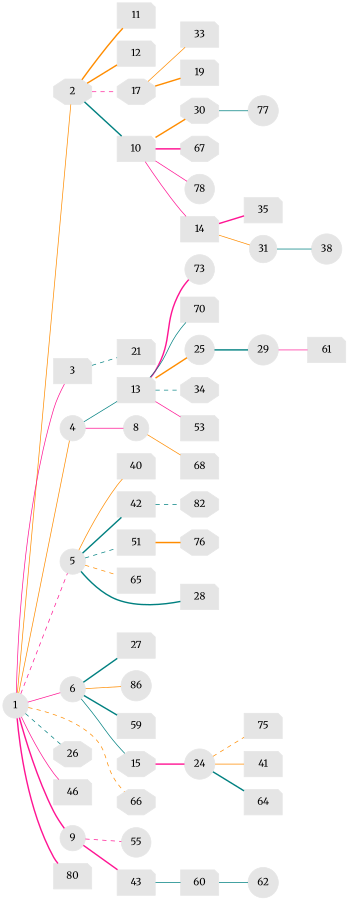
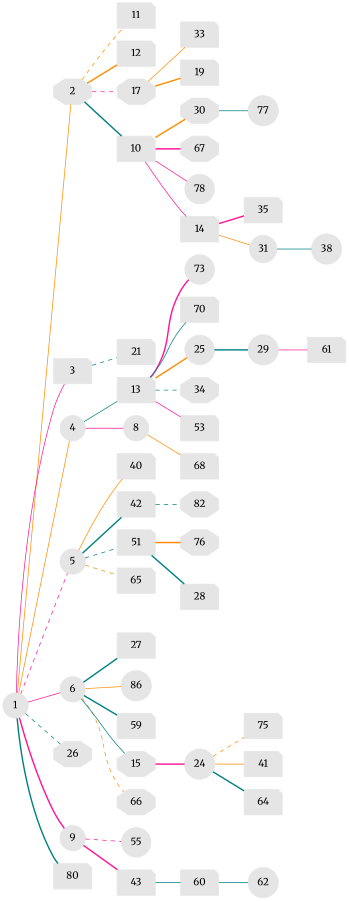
(102, 54) -> (102, 54)
(126, 602) -> (168, 570)
(90, 734) -> (103, 745)
(73, 792) -> none
(30, 793) -> (30, 793)
